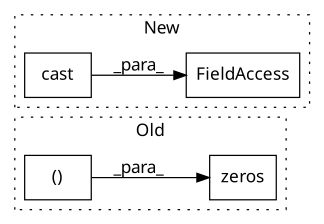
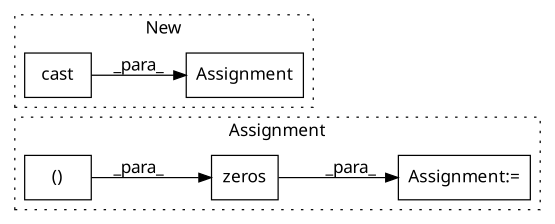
(243, 75) -> (245, 75)
(150, 131) -> (278, 131)
none -> (464, 178)
